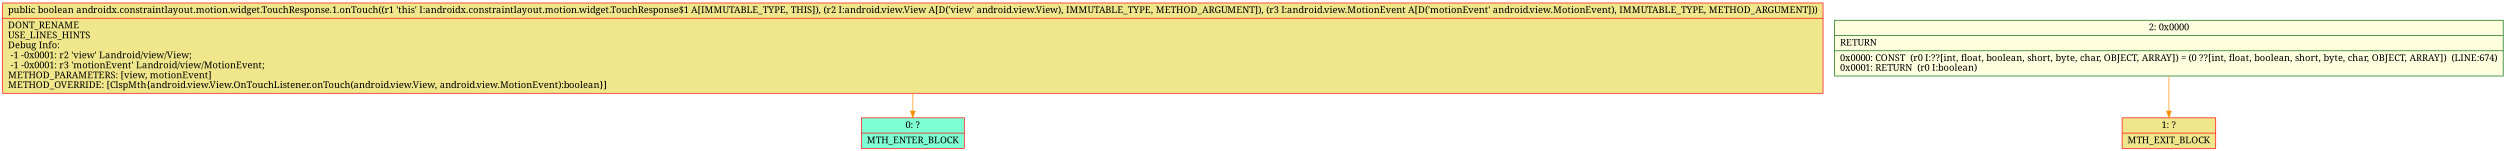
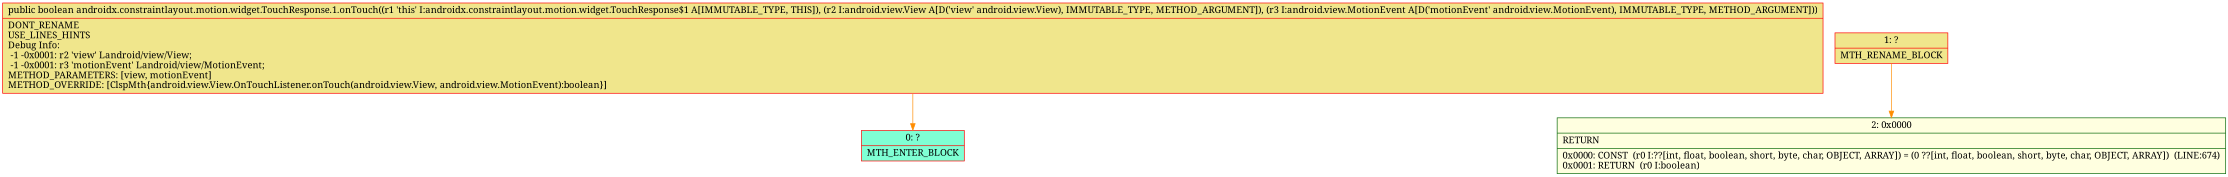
(2169, 93) -> (1891, 87)
(2169, 140) -> (1891, 55)
